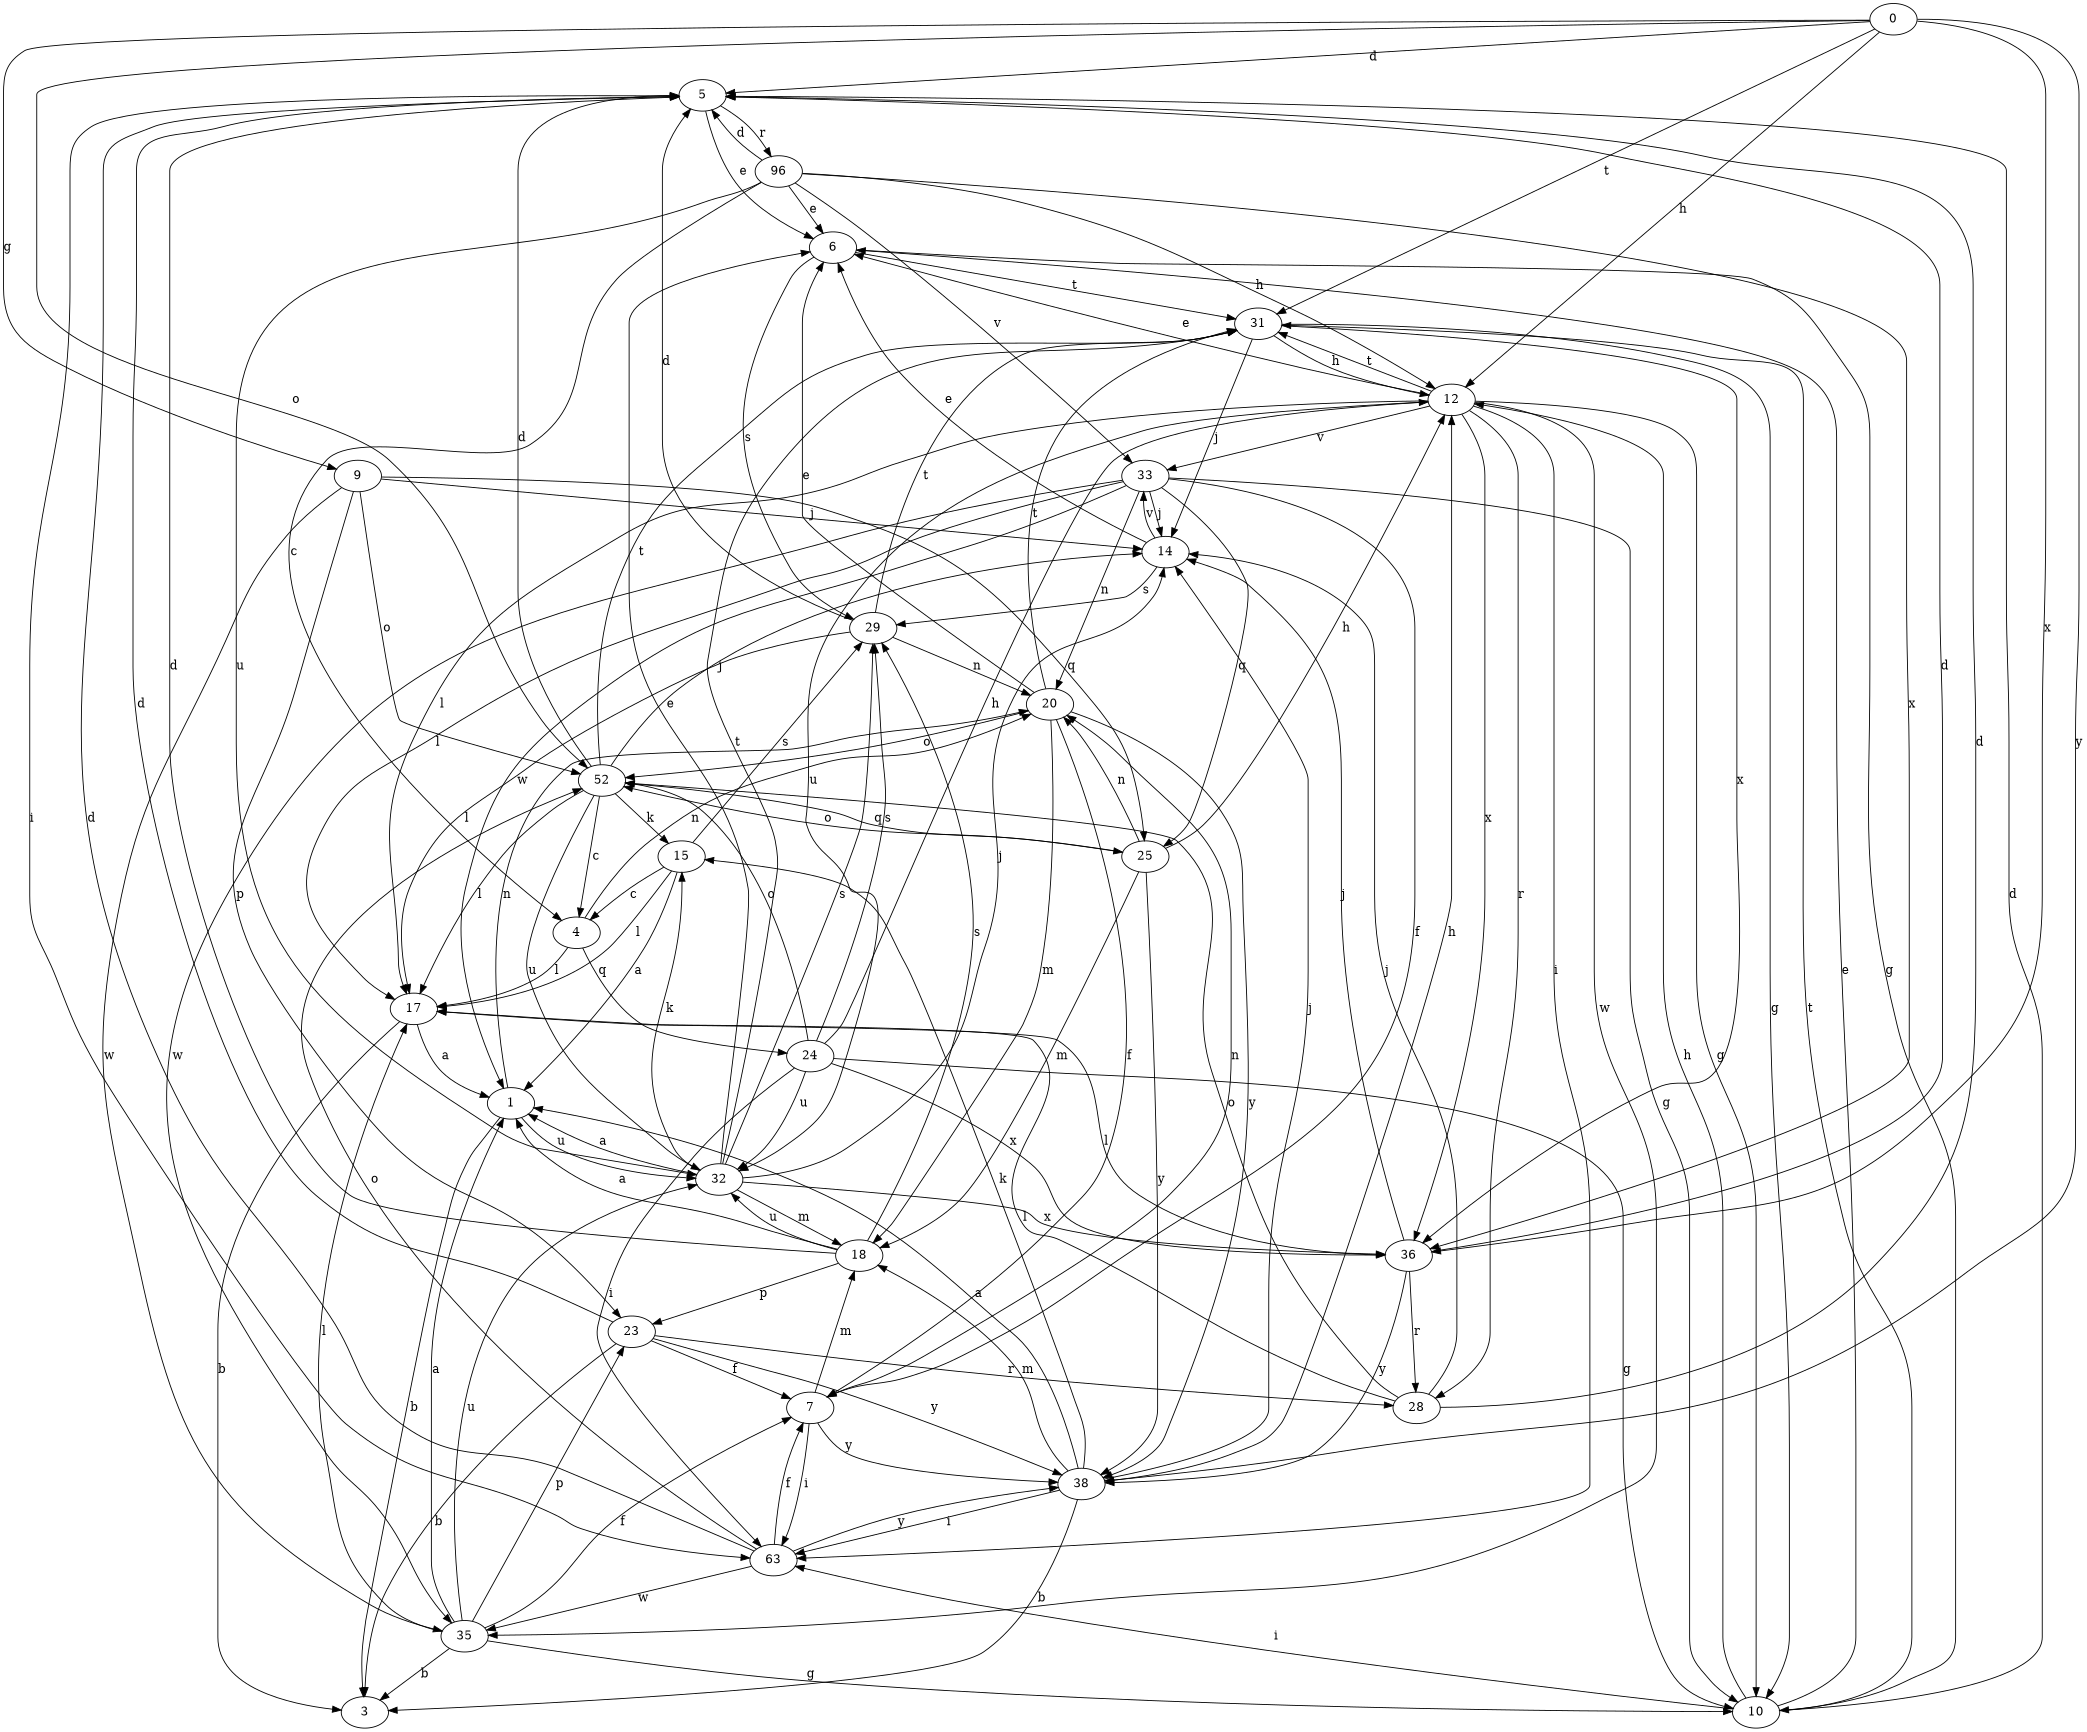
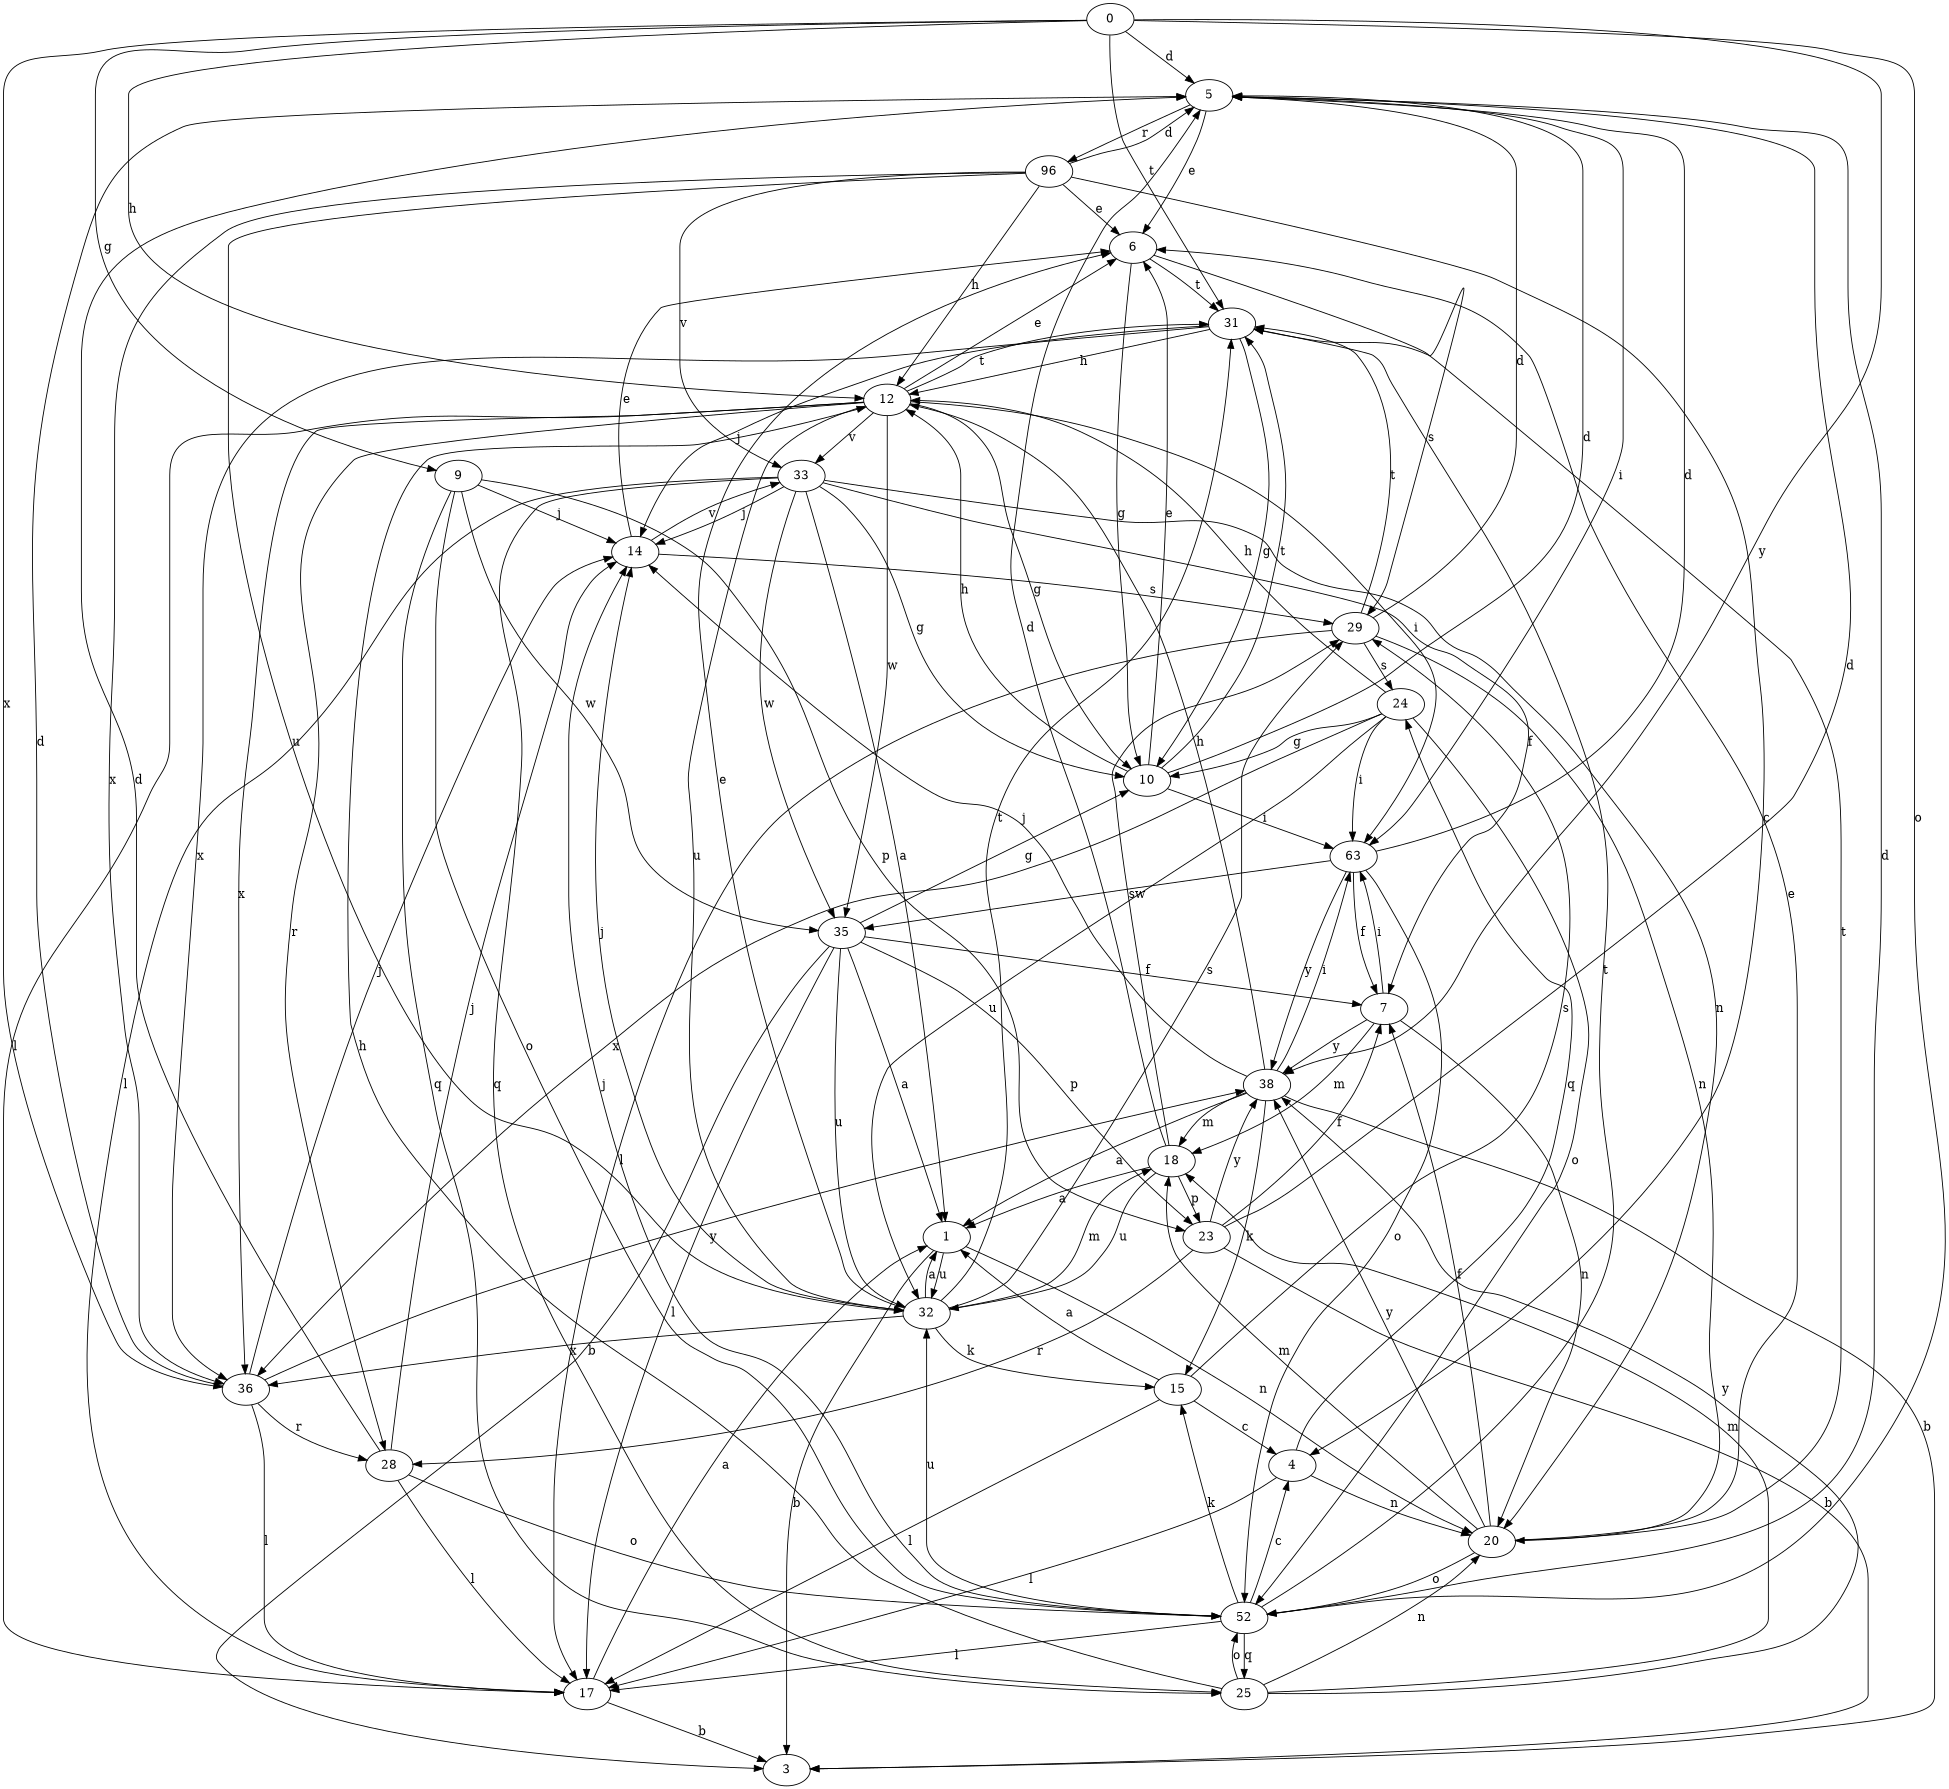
(523, 780) -> (903, 857)
(878, 851) -> (1376, 663)
